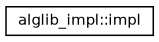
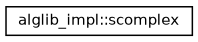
(80, 21) -> (99, 21)
